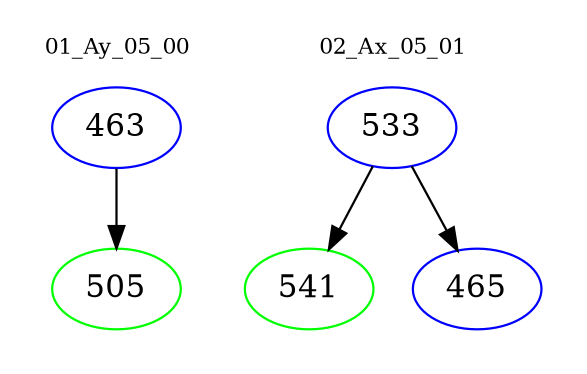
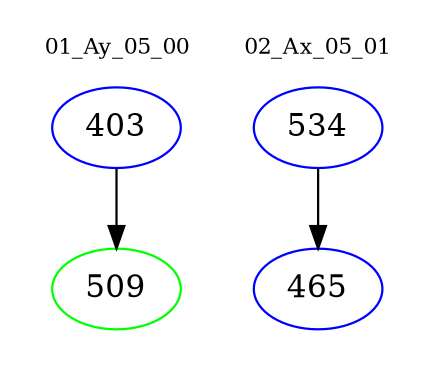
(116, 128) -> (116, 128)
(392, 128) -> (318, 128)
(116, 289) -> (116, 289)
(309, 289) -> none
